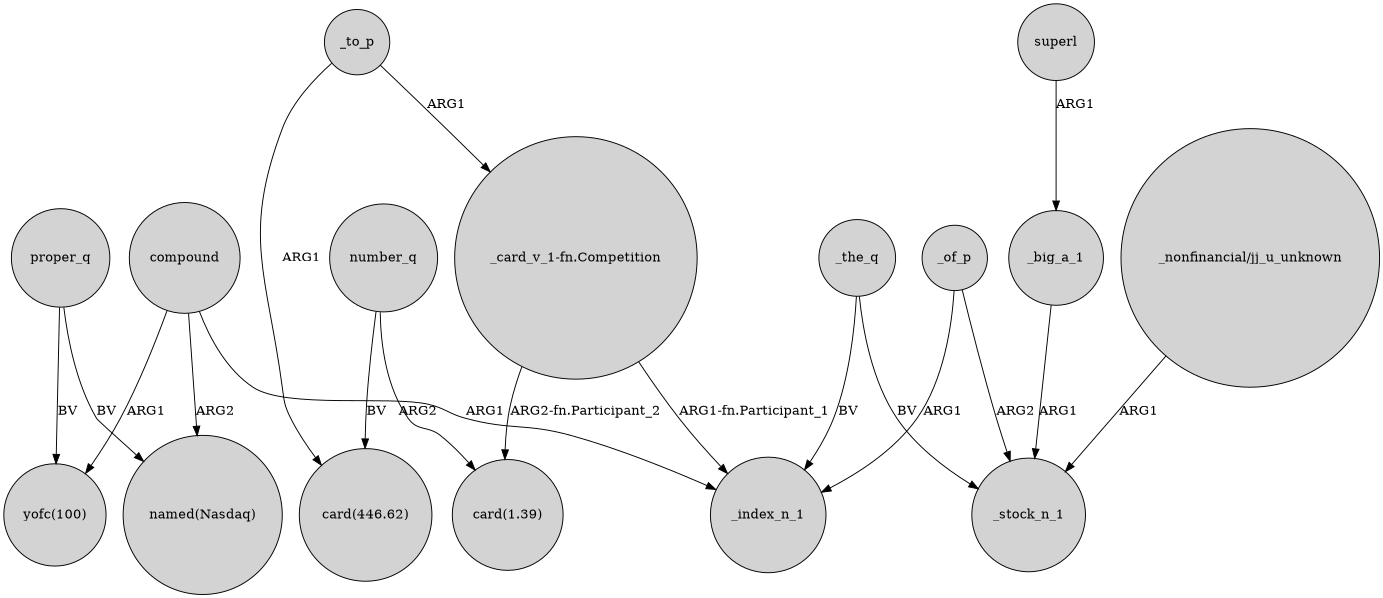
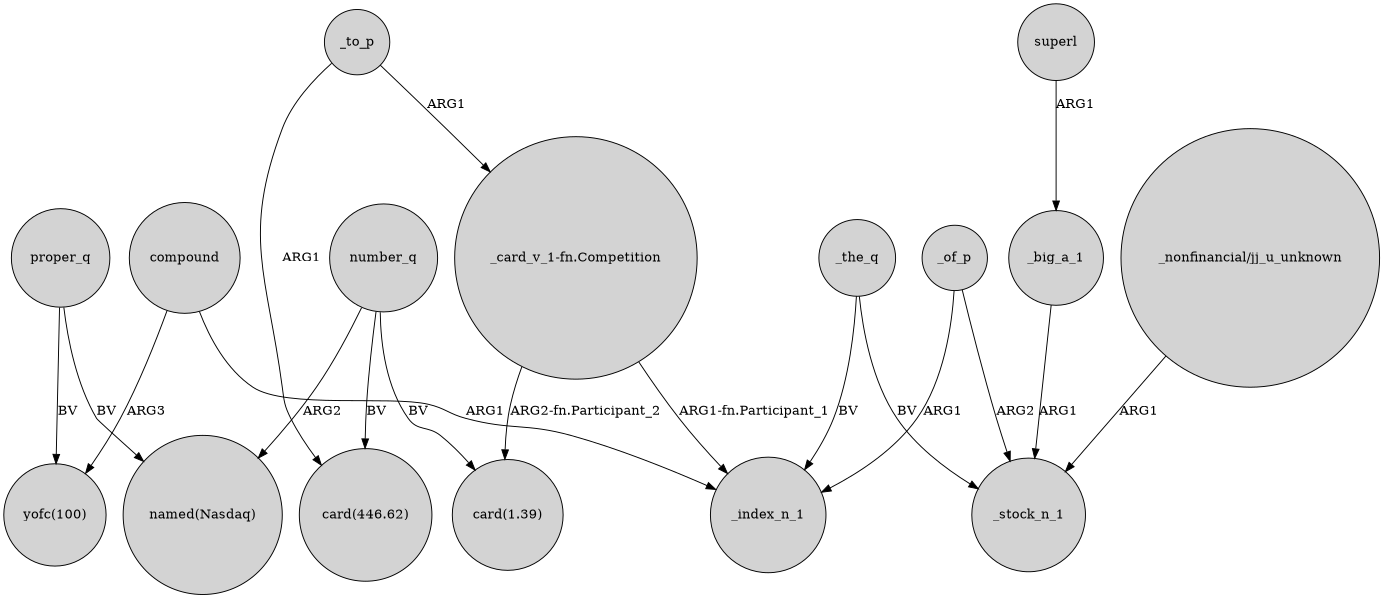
(193, 370) -> (319, 383)
(146, 411) -> (146, 411)
(418, 411) -> (418, 411)
